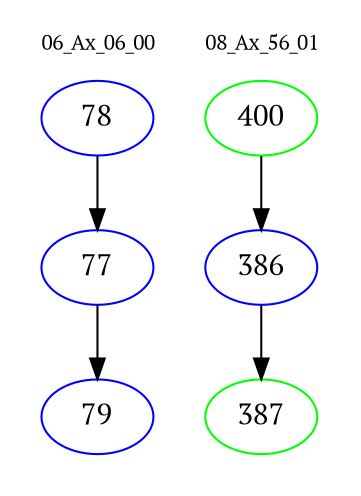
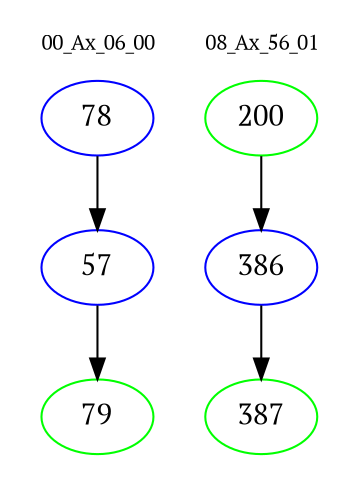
(98, 45) -> (98, 45)
(261, 118) -> (261, 118)
(97, 267) -> (97, 267)
(97, 417) -> (97, 417)
